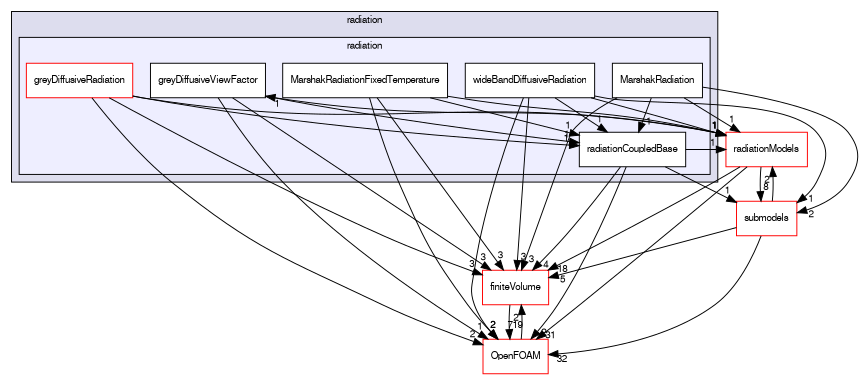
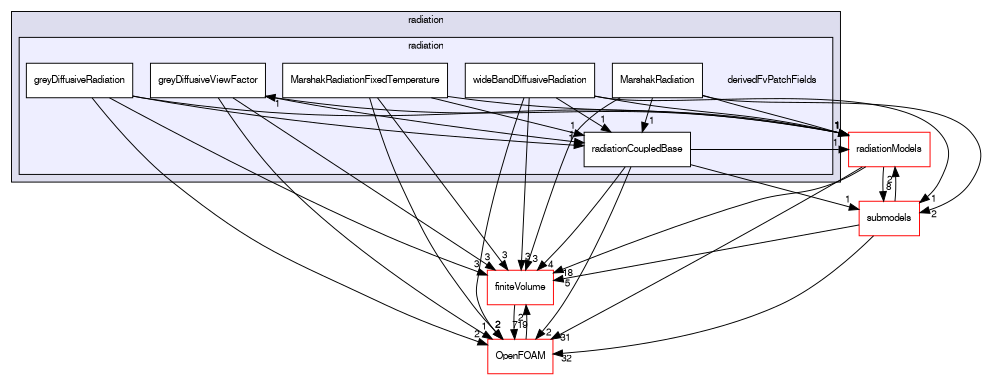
(80, 80) -> (80, 80)
none -> (772, 80)
